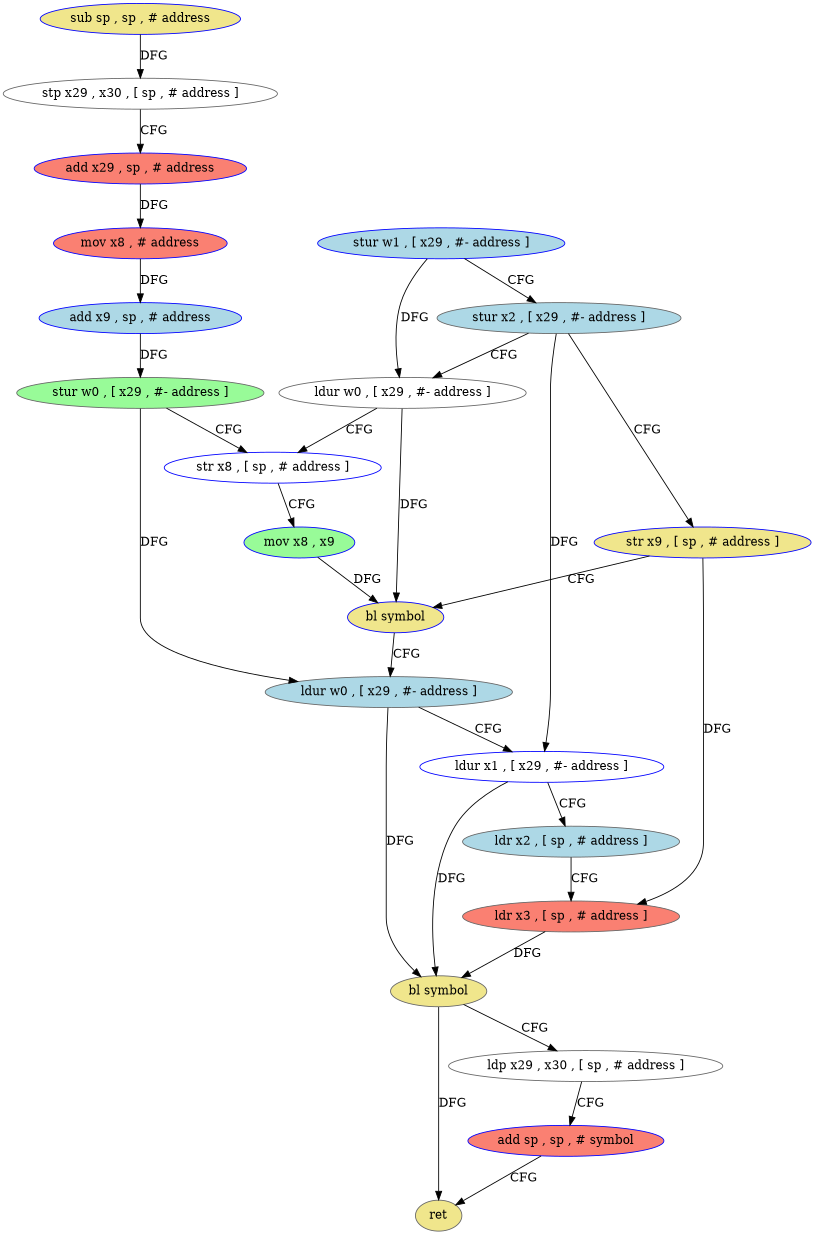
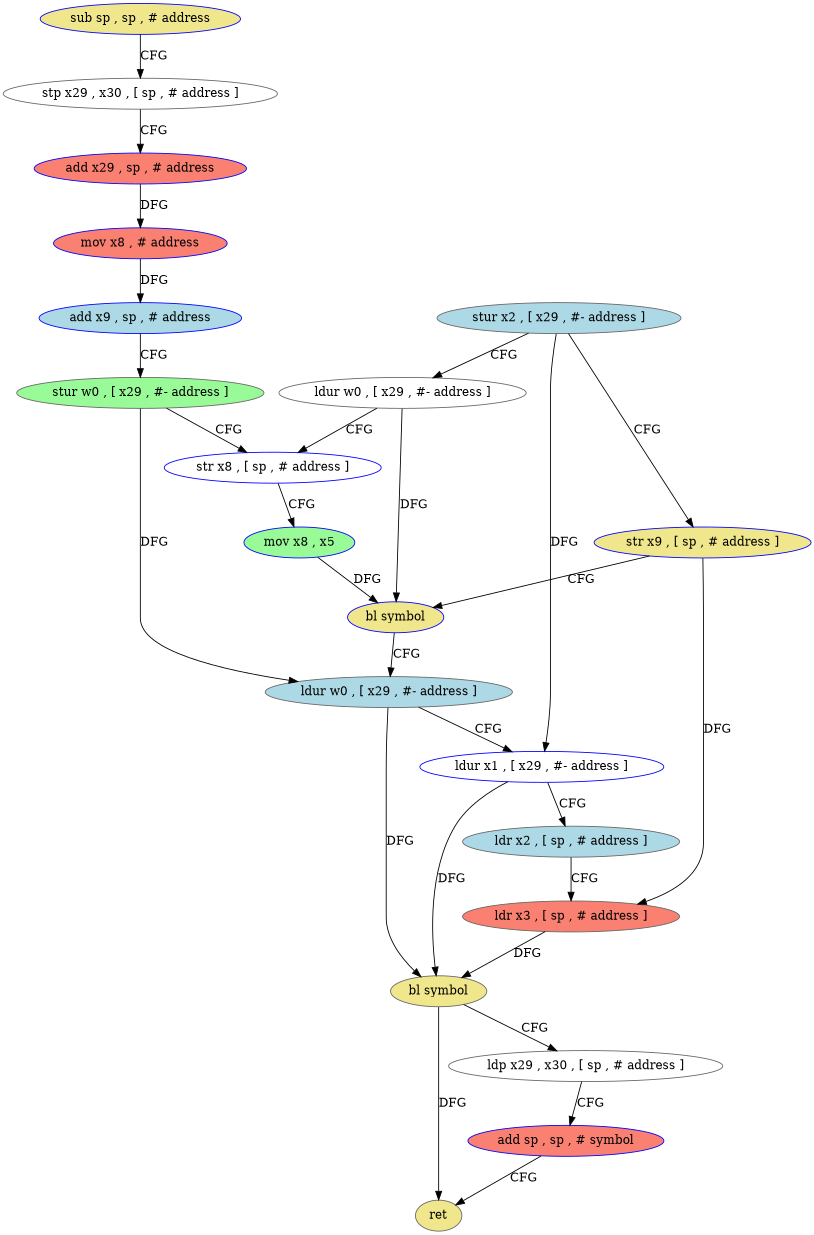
(154, 56) -> (154, 56)
(441, 243) -> none
(154, 355) -> (154, 355)
(299, 542) -> (299, 542)
